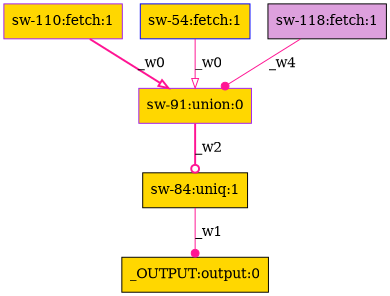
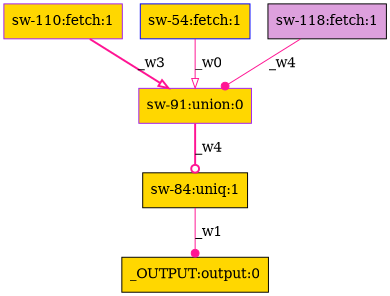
(151, 64) -> (151, 64)
(209, 148) -> (209, 148)
